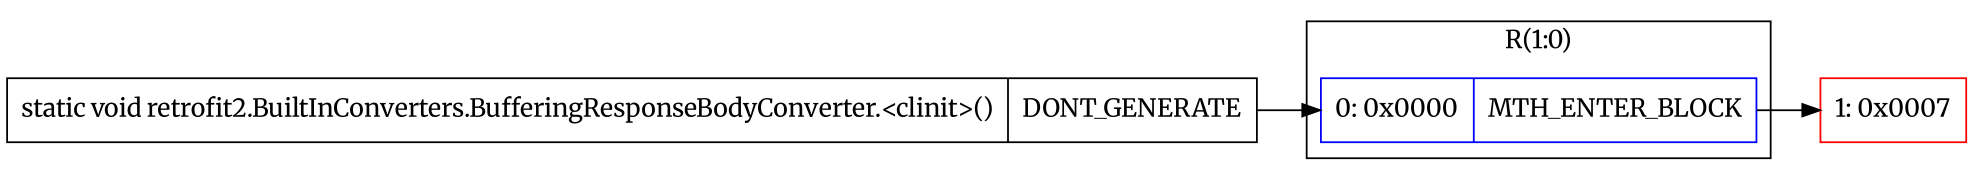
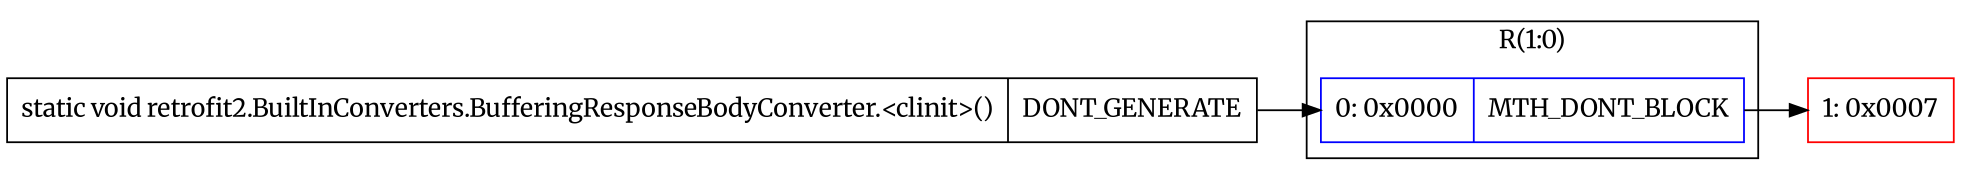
(1615, 109) -> (1609, 109)
